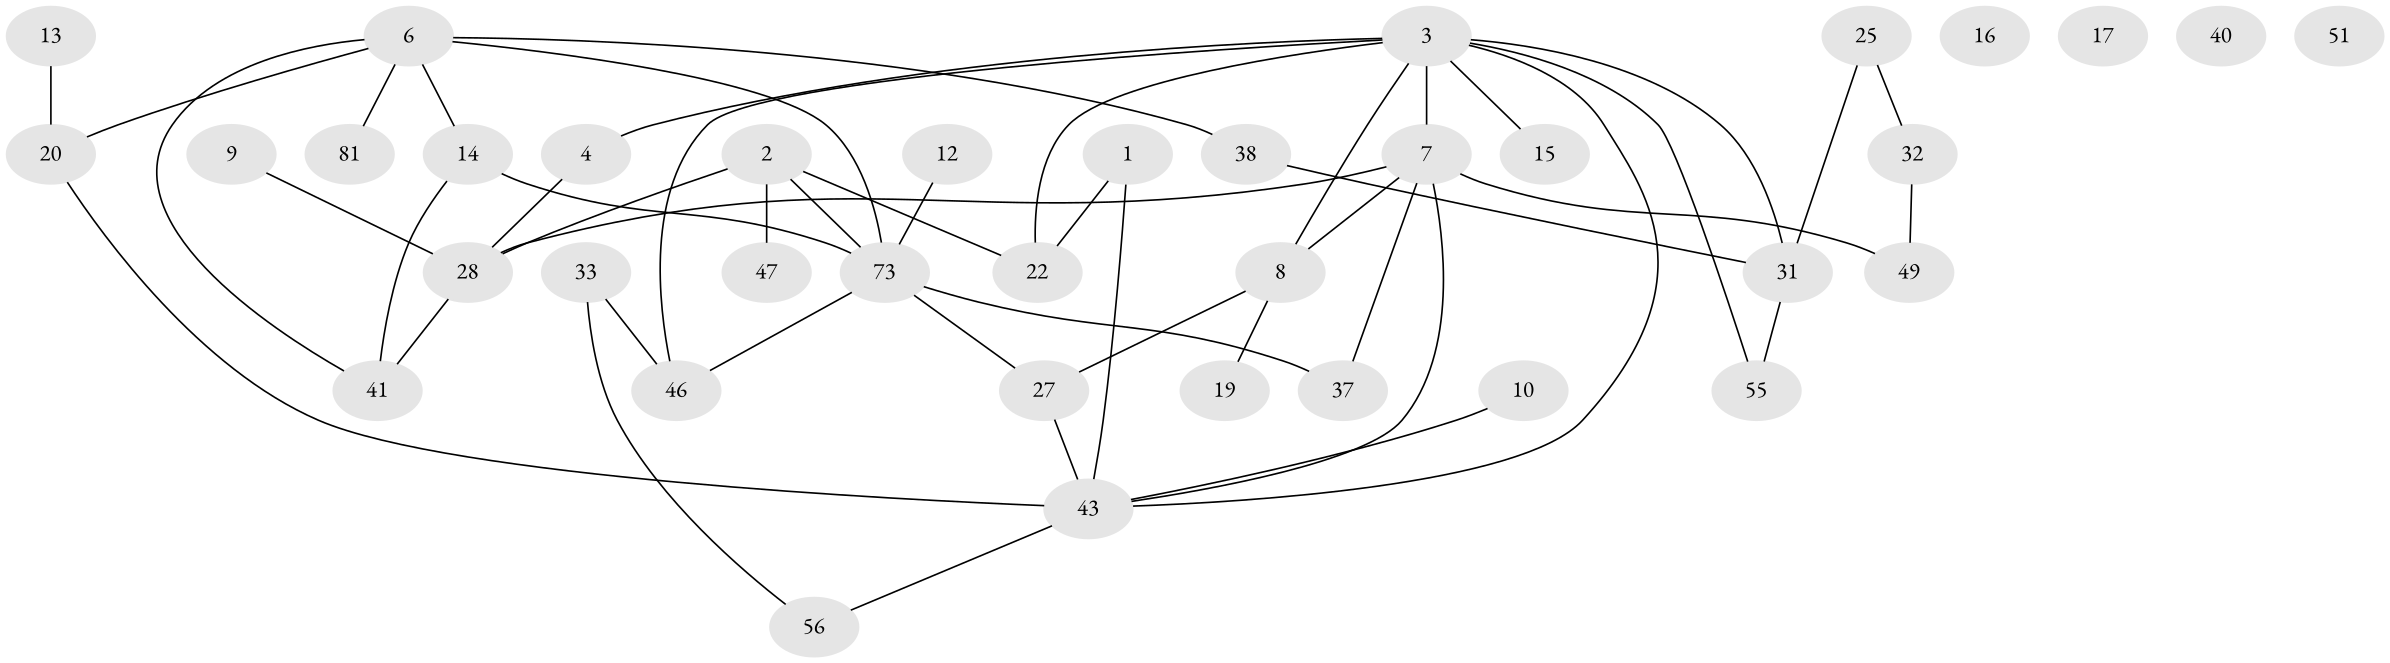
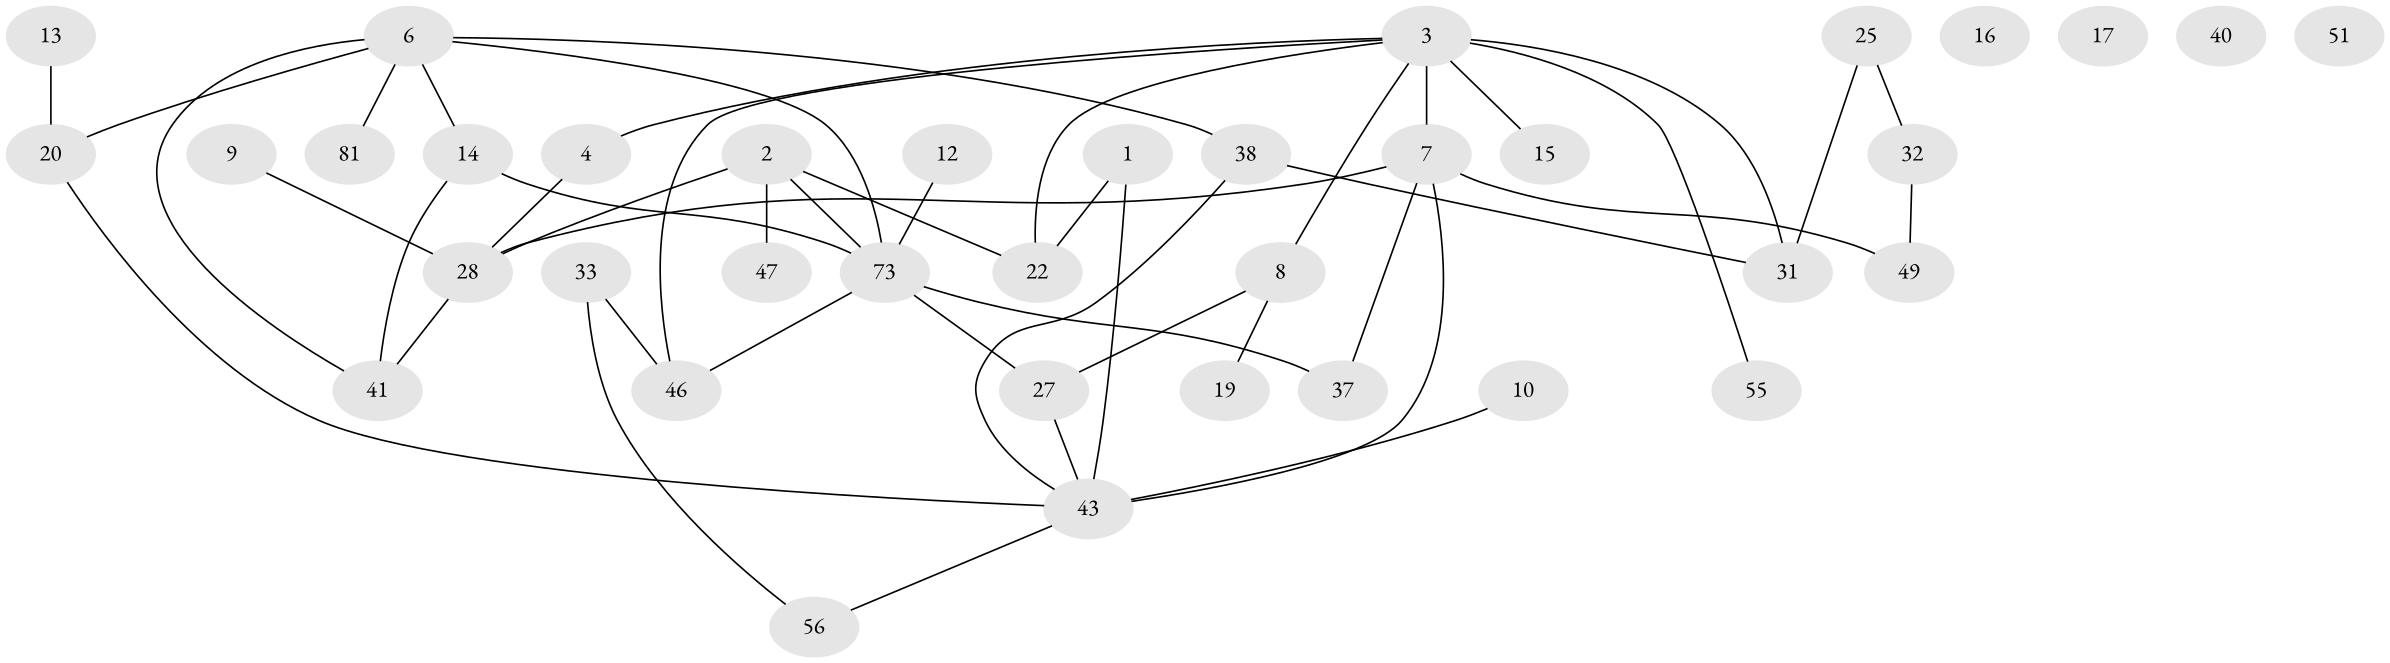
(1354, 213) -> none
(1772, 332) -> none
(1591, 410) -> (1033, 327)
